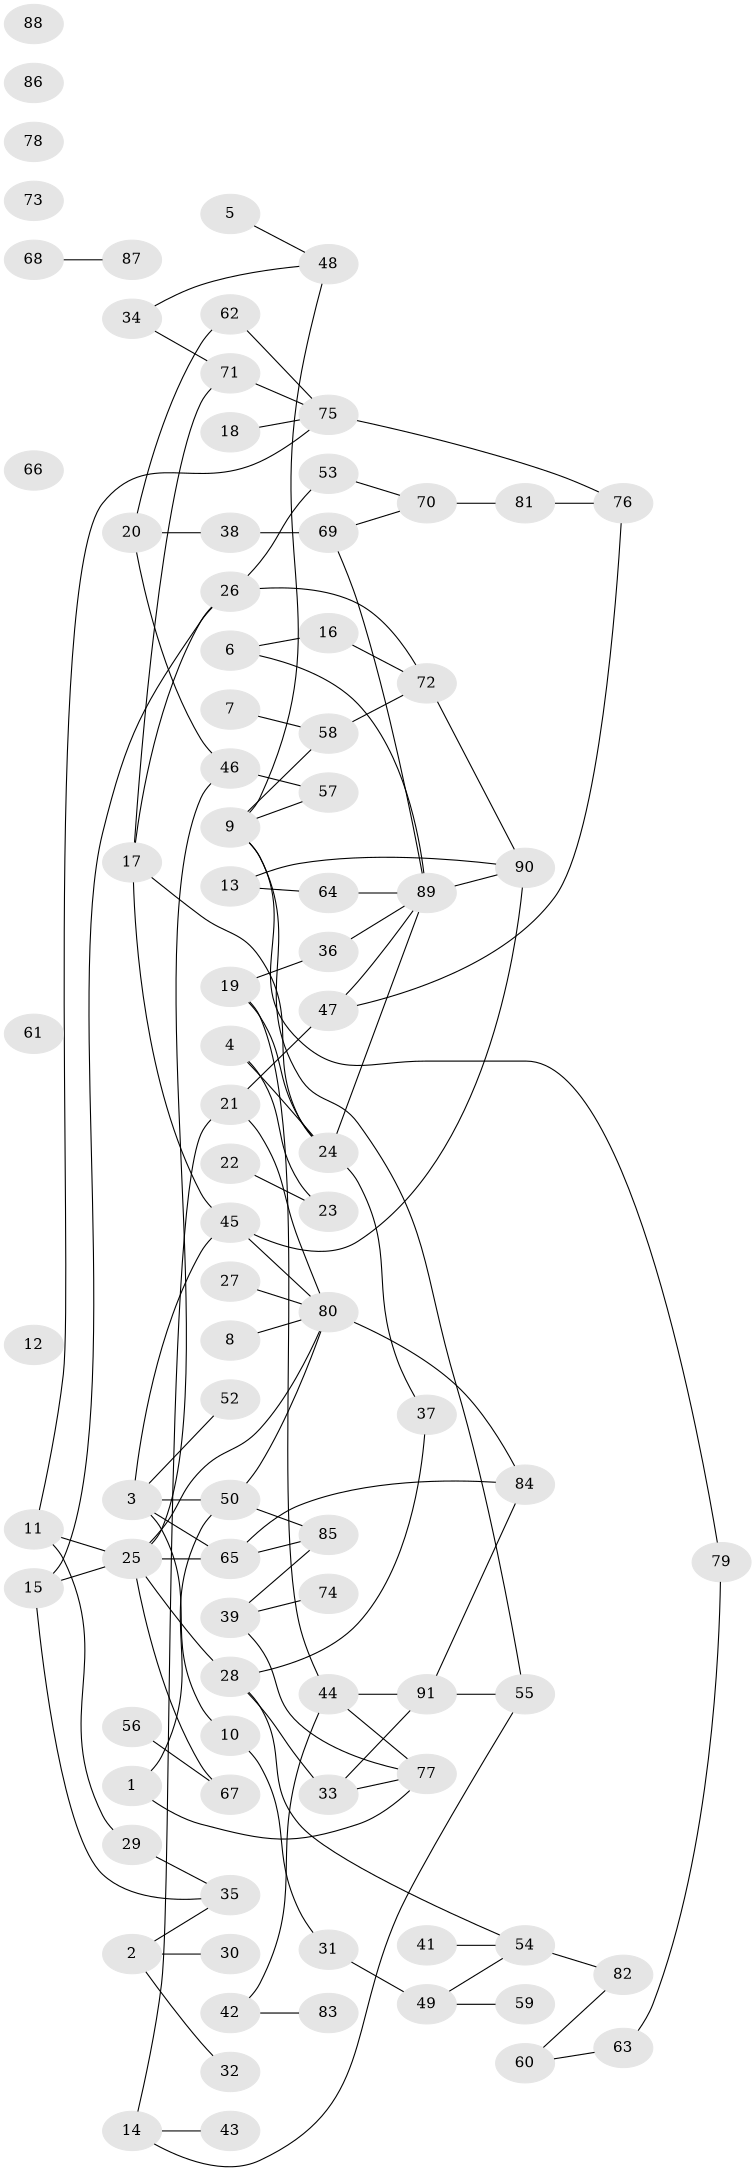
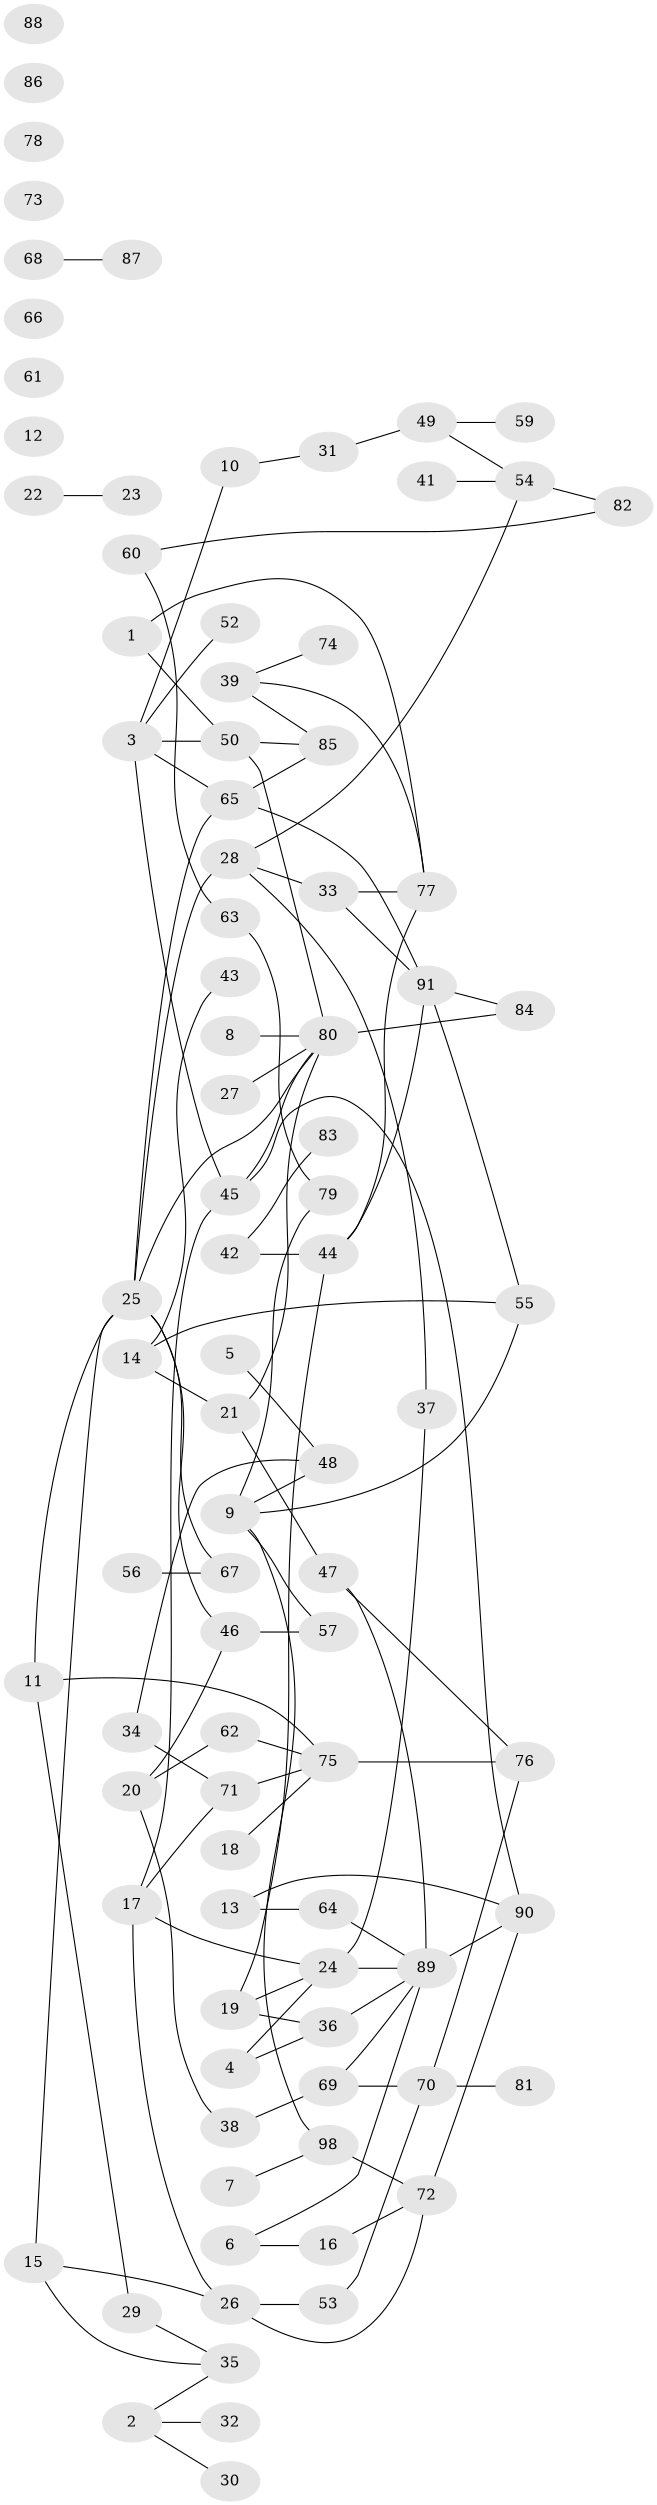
(574, 503) -> (478, 1925)
(329, 734) -> (329, 2145)
(272, 1100) -> (284, 2046)
(364, 1488) -> (360, 865)
